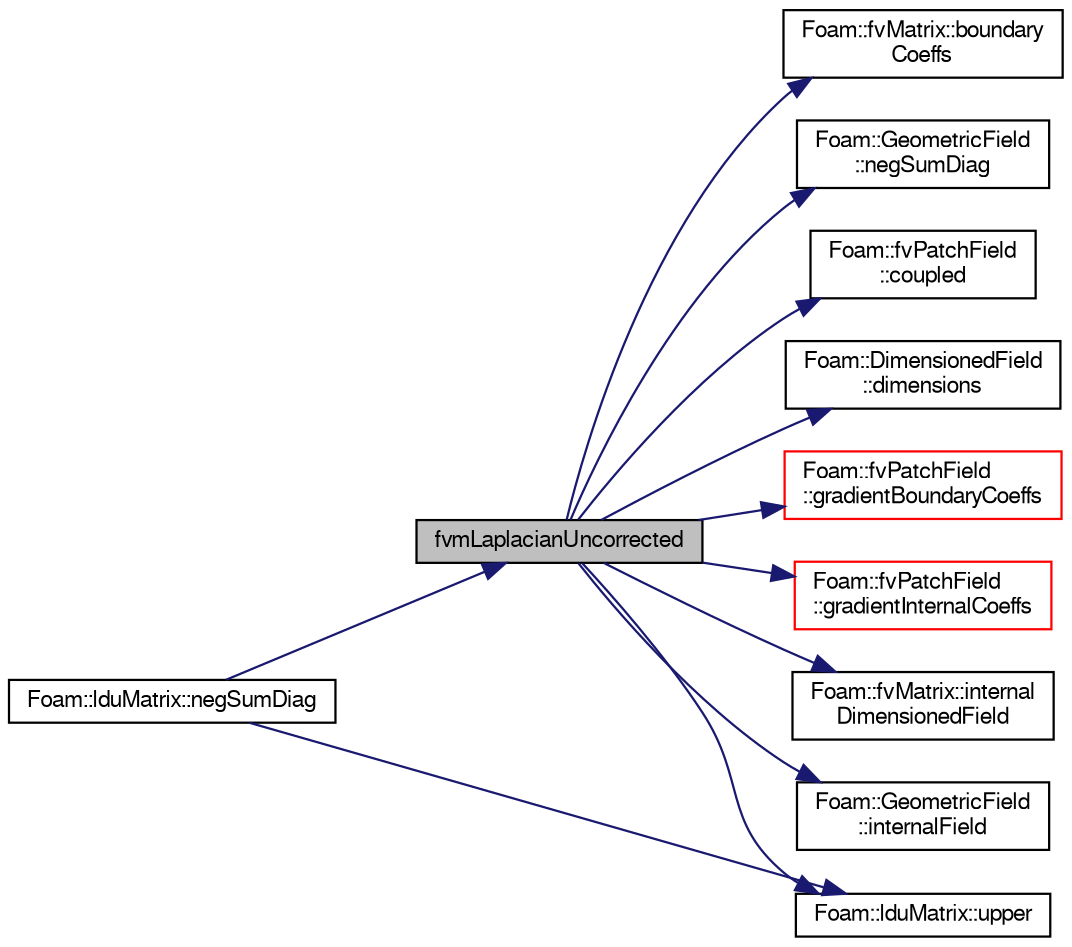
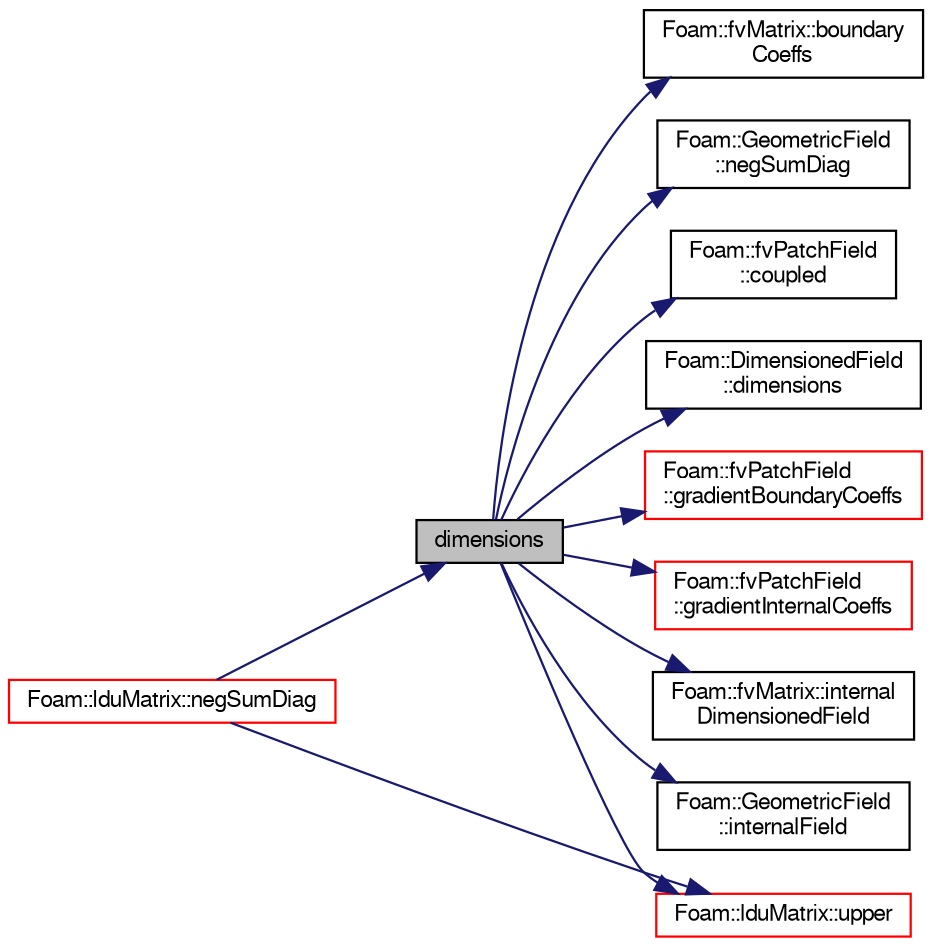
(559, 541) -> (490, 541)
(172, 701) -> (172, 701)
(923, 915) -> (783, 915)
